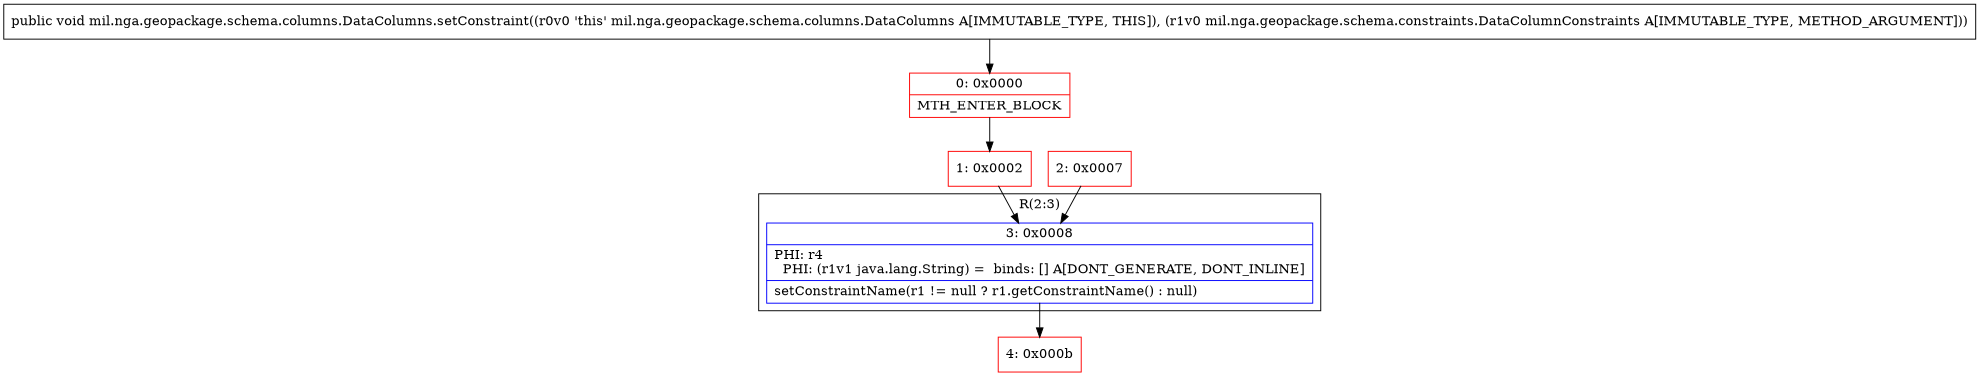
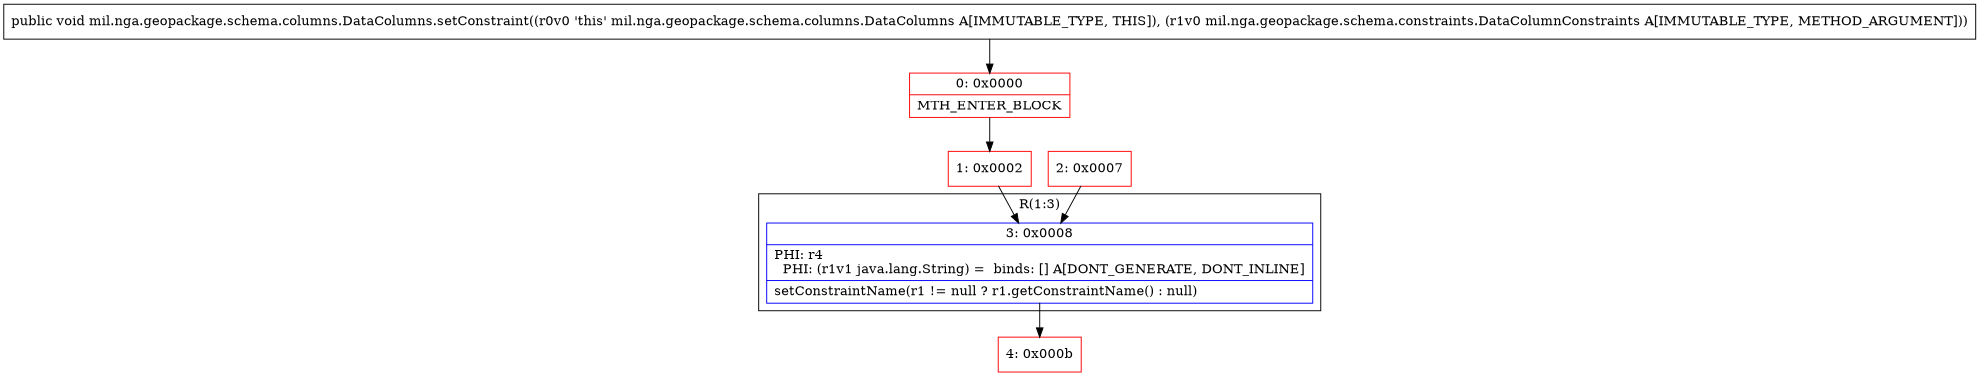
(1040, 205) -> (1040, 205)
